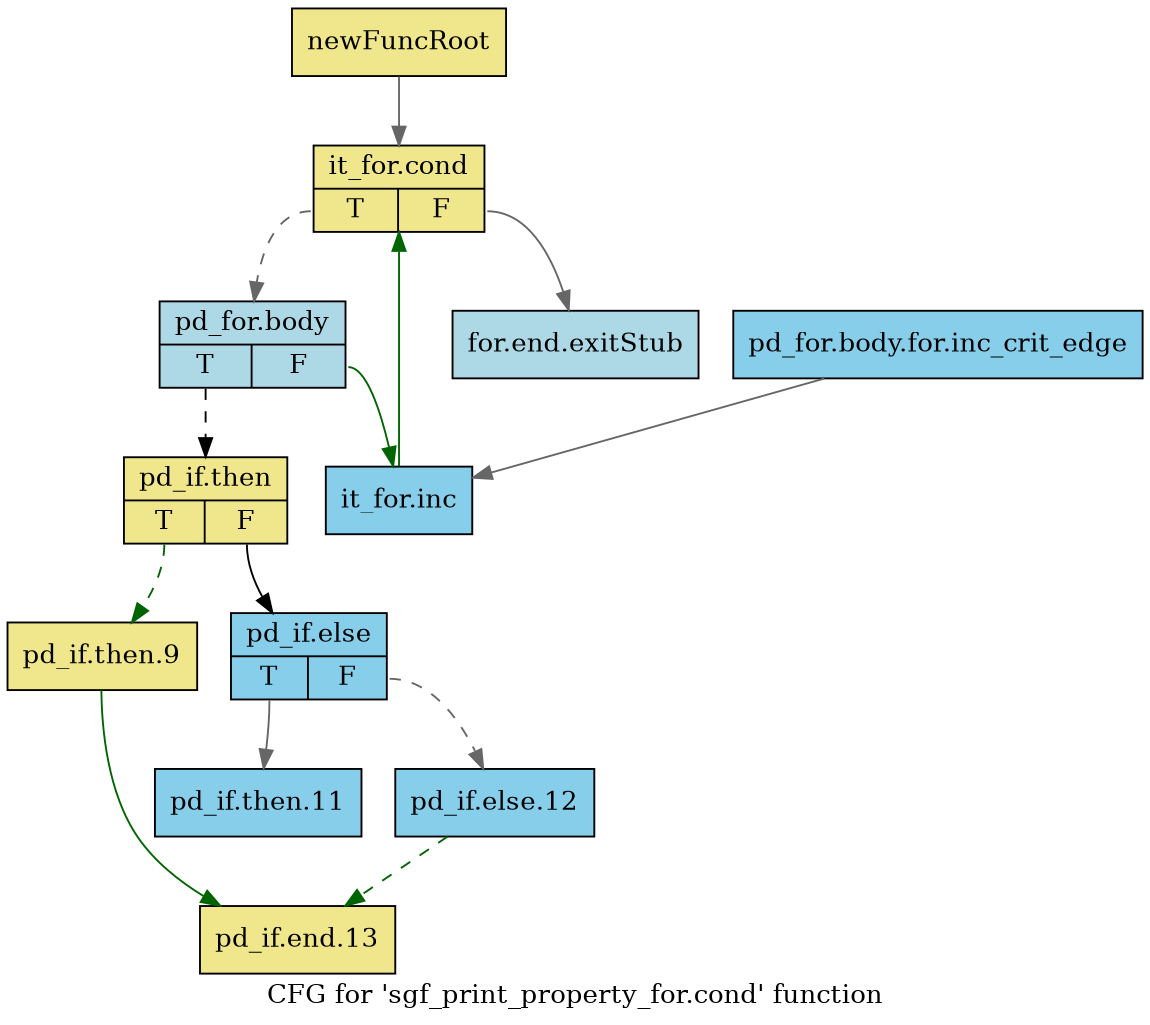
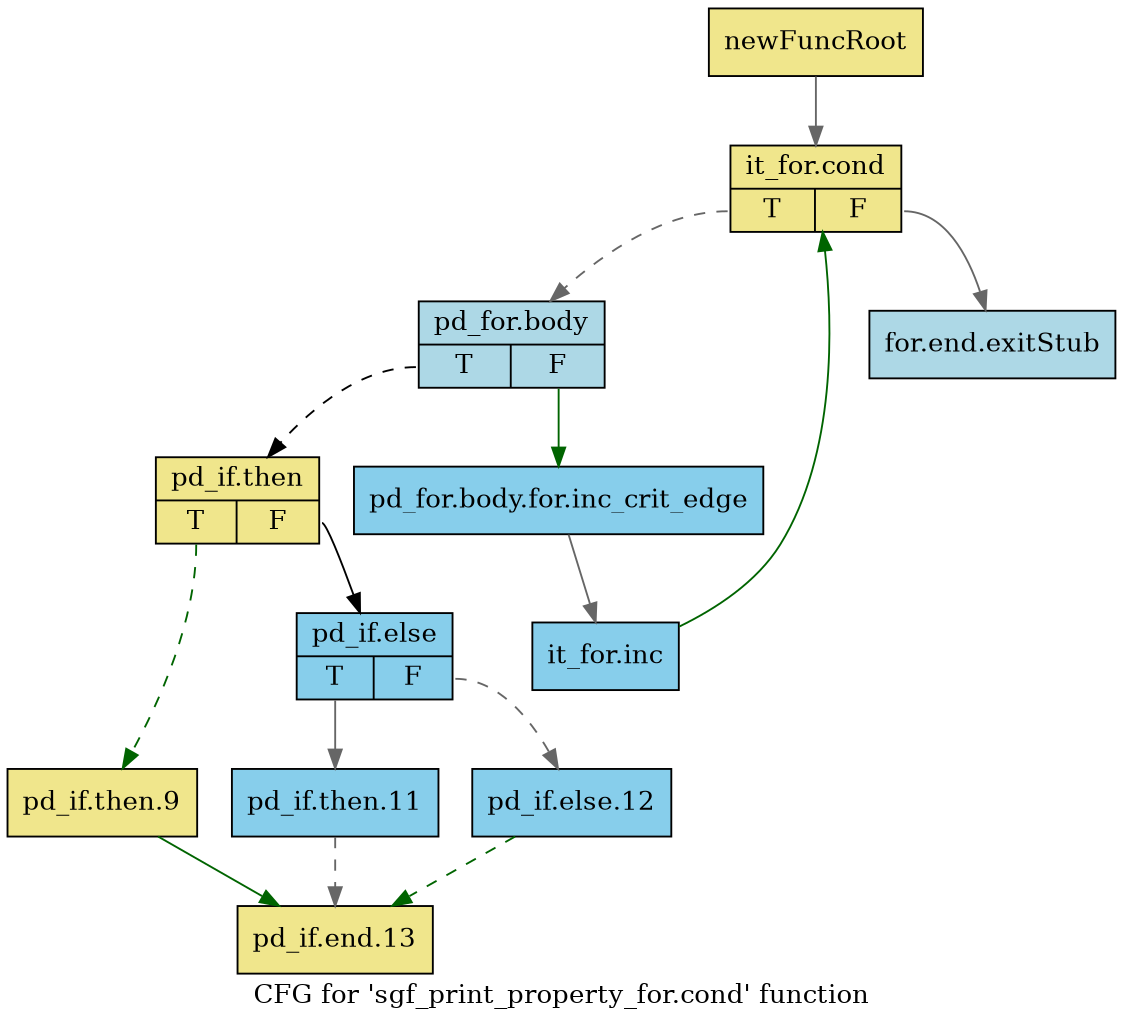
(376, 403) -> (559, 418)
none -> (335, 862)
